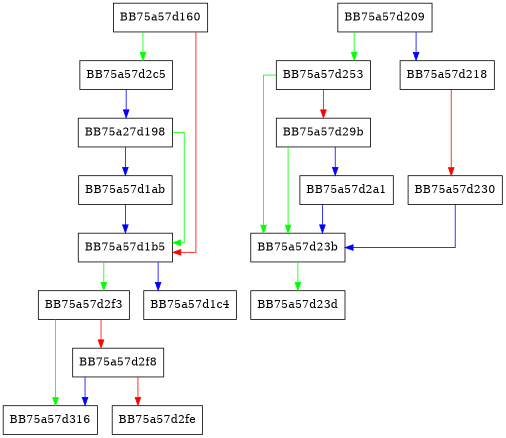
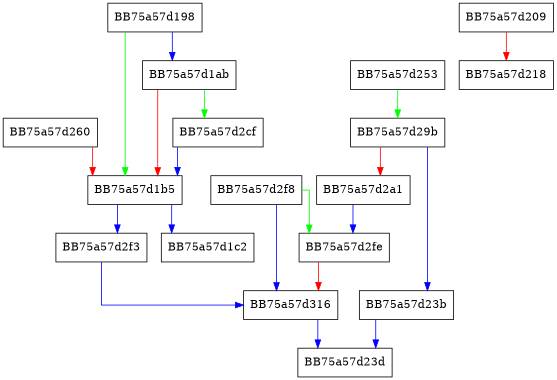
(161, 18) -> (50, 133)
(354, 42) -> none
(416, 42) -> (506, 42)
(126, 75) -> none
(323, 100) -> (398, 100)
(125, 133) -> (155, 18)
none -> (218, 133)
(264, 144) -> none
(335, 157) -> (380, 157)
(288, 186) -> (427, 215)
(455, 190) -> none
(125, 215) -> (158, 129)
(322, 215) -> (353, 215)
(104, 272) -> (117, 215)
(298, 272) -> (376, 330)
none -> (318, 272)
(190, 305) -> (208, 248)
(101, 330) -> none
none -> (318, 330)
(56, 359) -> (147, 305)
(138, 387) -> (309, 204)
